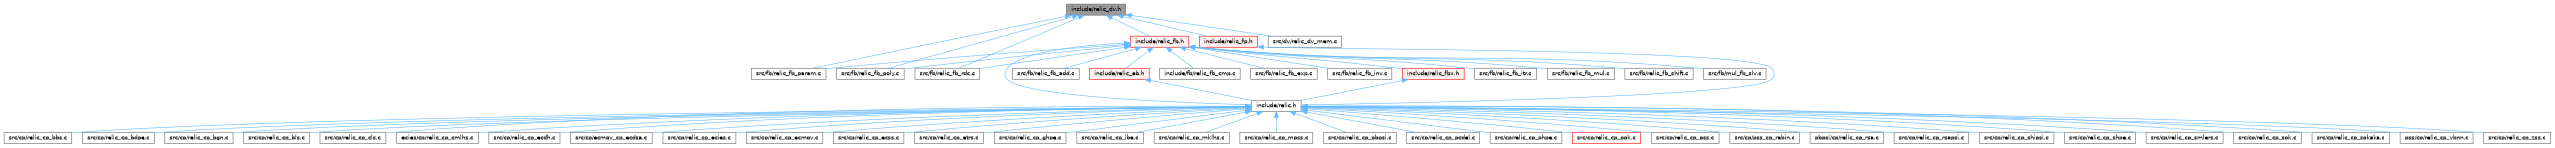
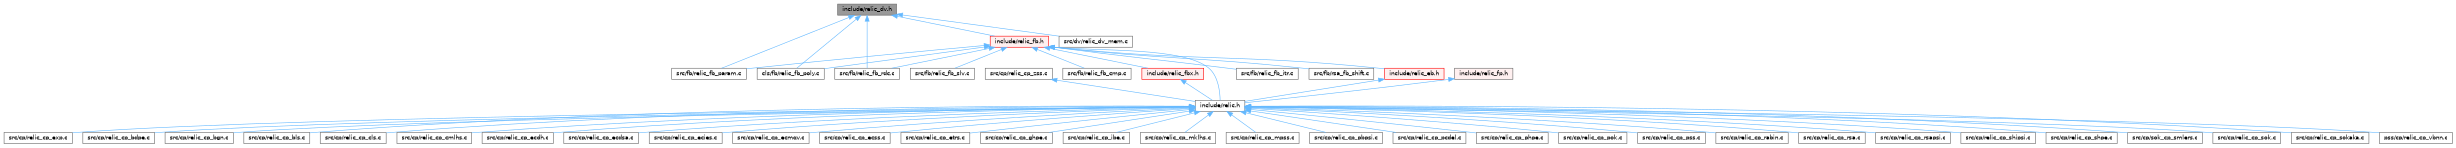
(1165, 26) -> none
(1228, 42) -> (1484, 74)
(870, 74) -> (791, 74)
(1046, 74) -> none
(1200, 74) -> (1097, 74)
(1284, 74) -> none
(1360, 74) -> none
(1581, 74) -> none
(1659, 74) -> (1341, 74)
(1735, 74) -> (942, 74)
(1896, 114) -> (1126, 91)
(38, 138) -> (38, 138)
(438, 138) -> (434, 138)
(611, 138) -> (601, 138)
(1606, 138) -> (1593, 138)
(1765, 138) -> (1752, 138)
(1847, 138) -> (1832, 138)
(2185, 138) -> (2165, 138)
